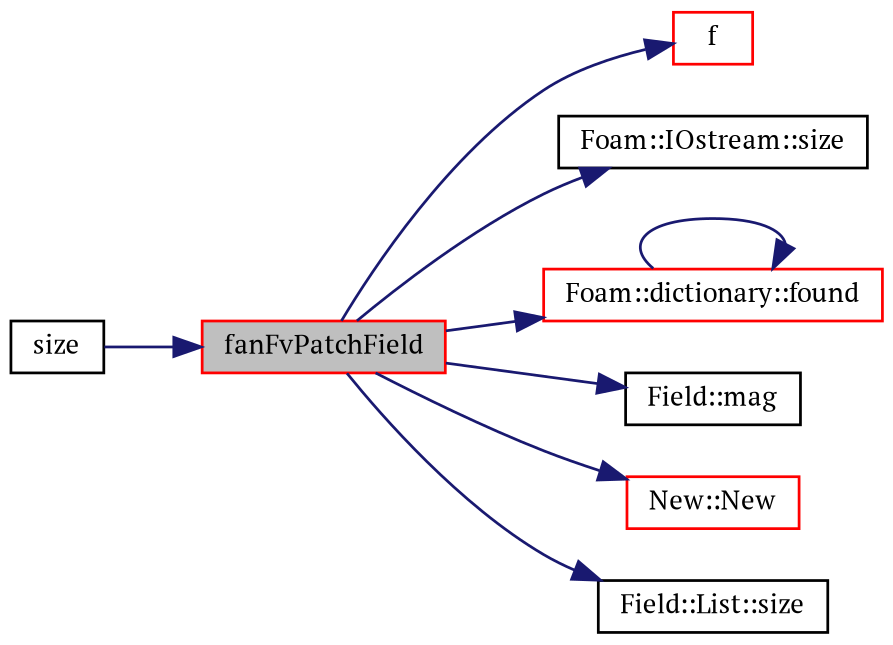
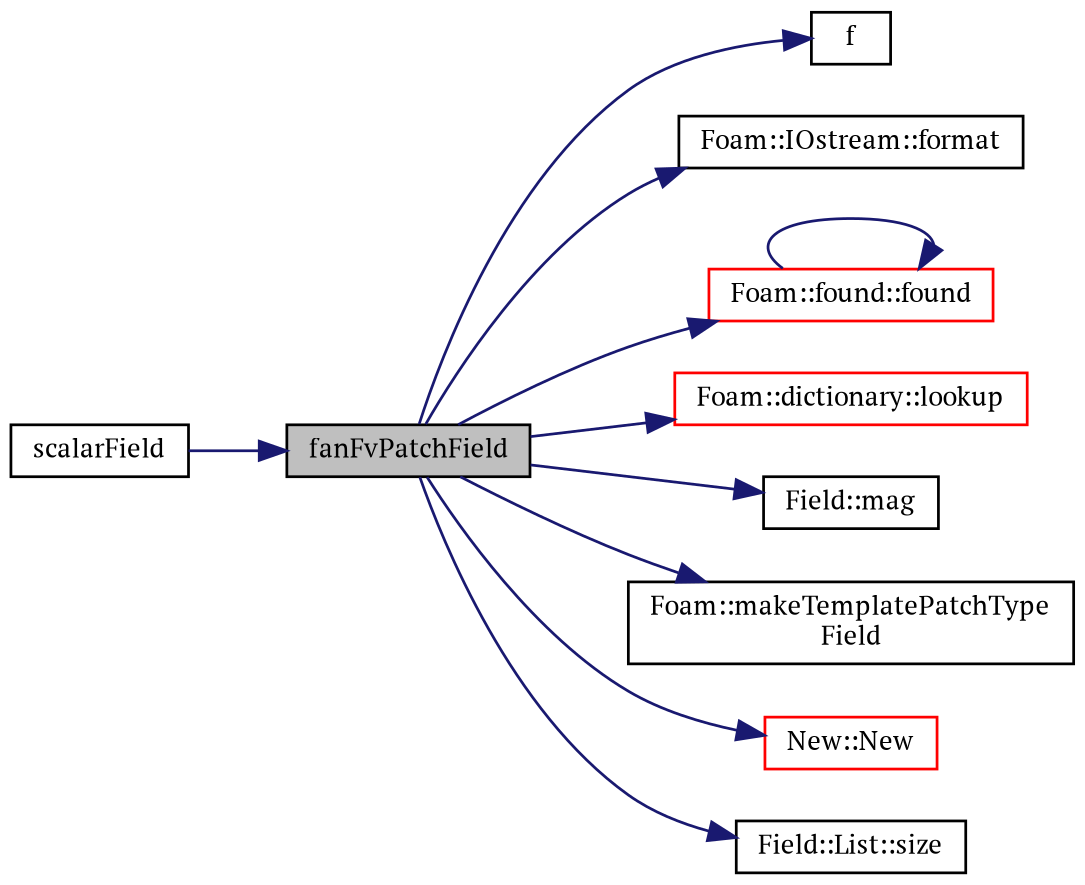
(713, 38) -> (851, 38)
(713, 142) -> (851, 142)
(713, 295) -> (851, 295)
(57, 347) -> (100, 451)
(324, 347) -> (408, 451)
none -> (851, 399)
none -> (851, 623)
